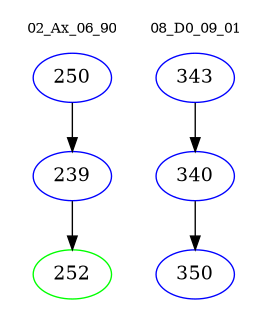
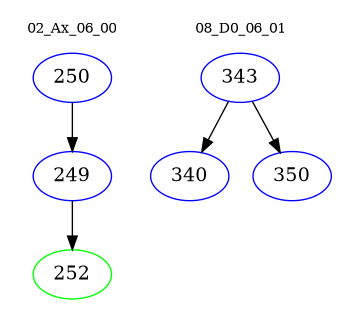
(72, 29) -> (72, 29)
(196, 29) -> (241, 29)
(72, 176) -> (72, 176)
(195, 219) -> (263, 121)
